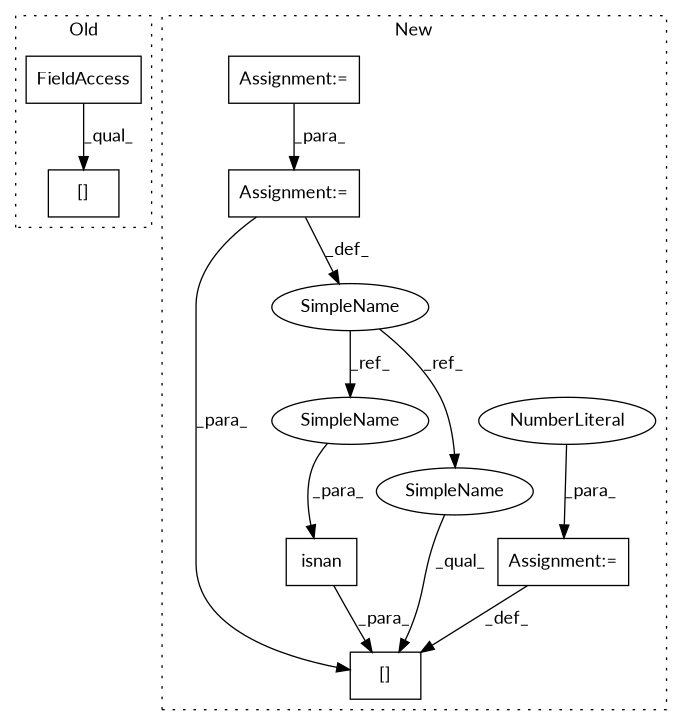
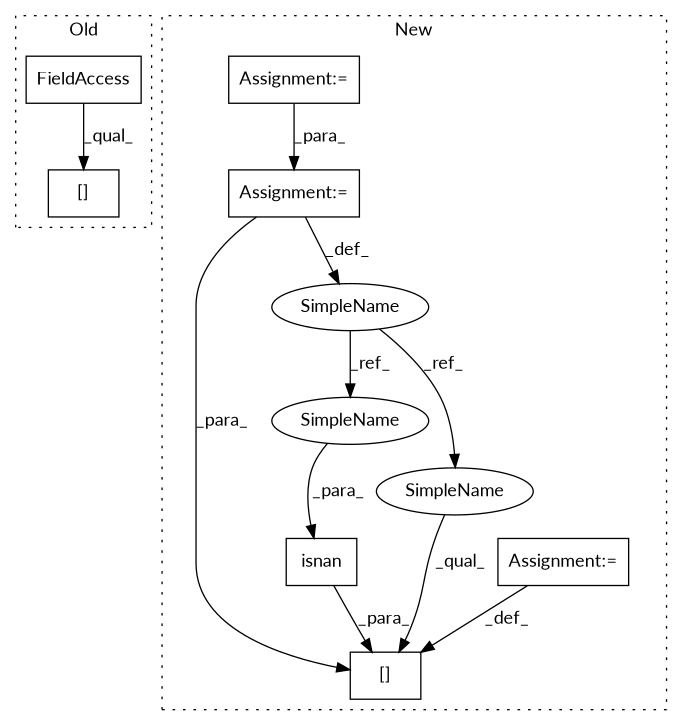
(567, 421) -> none
